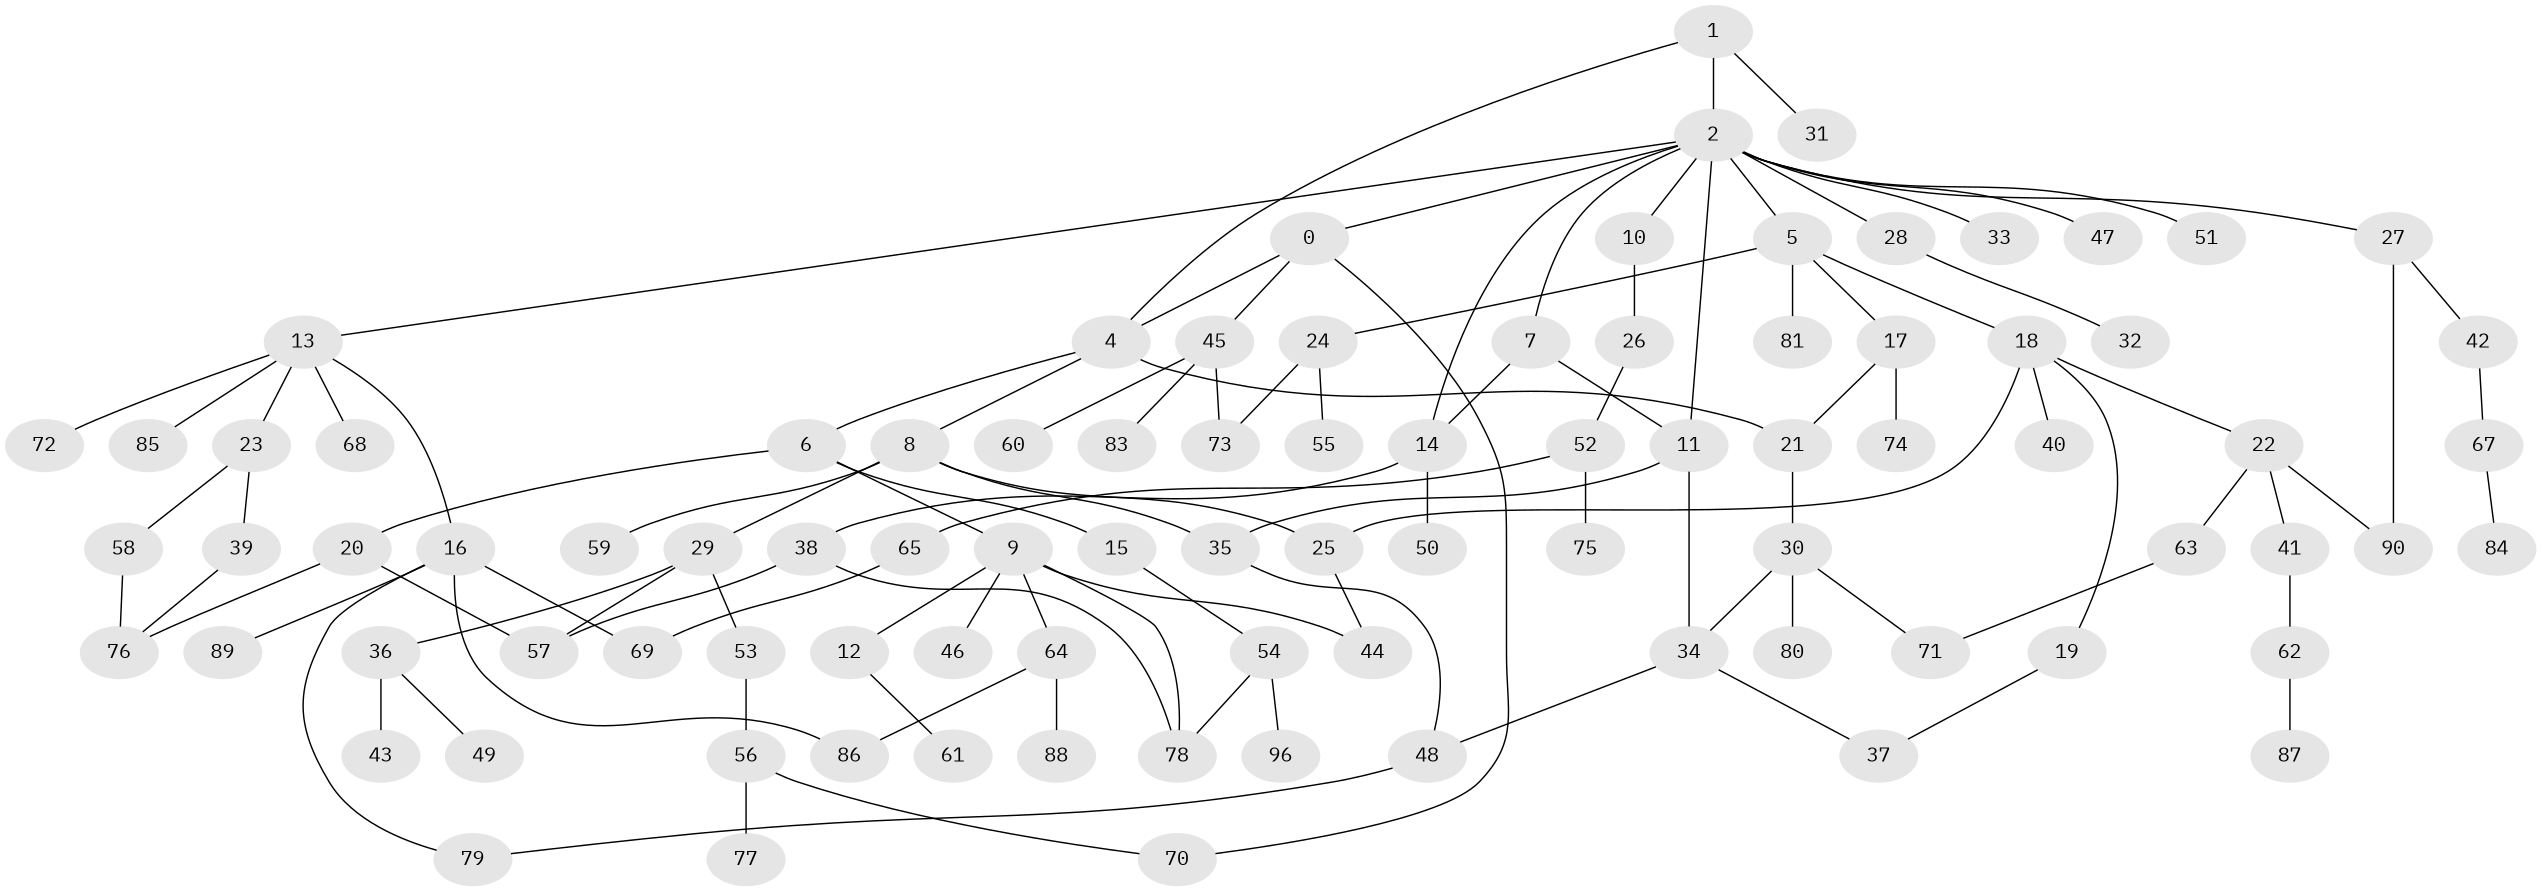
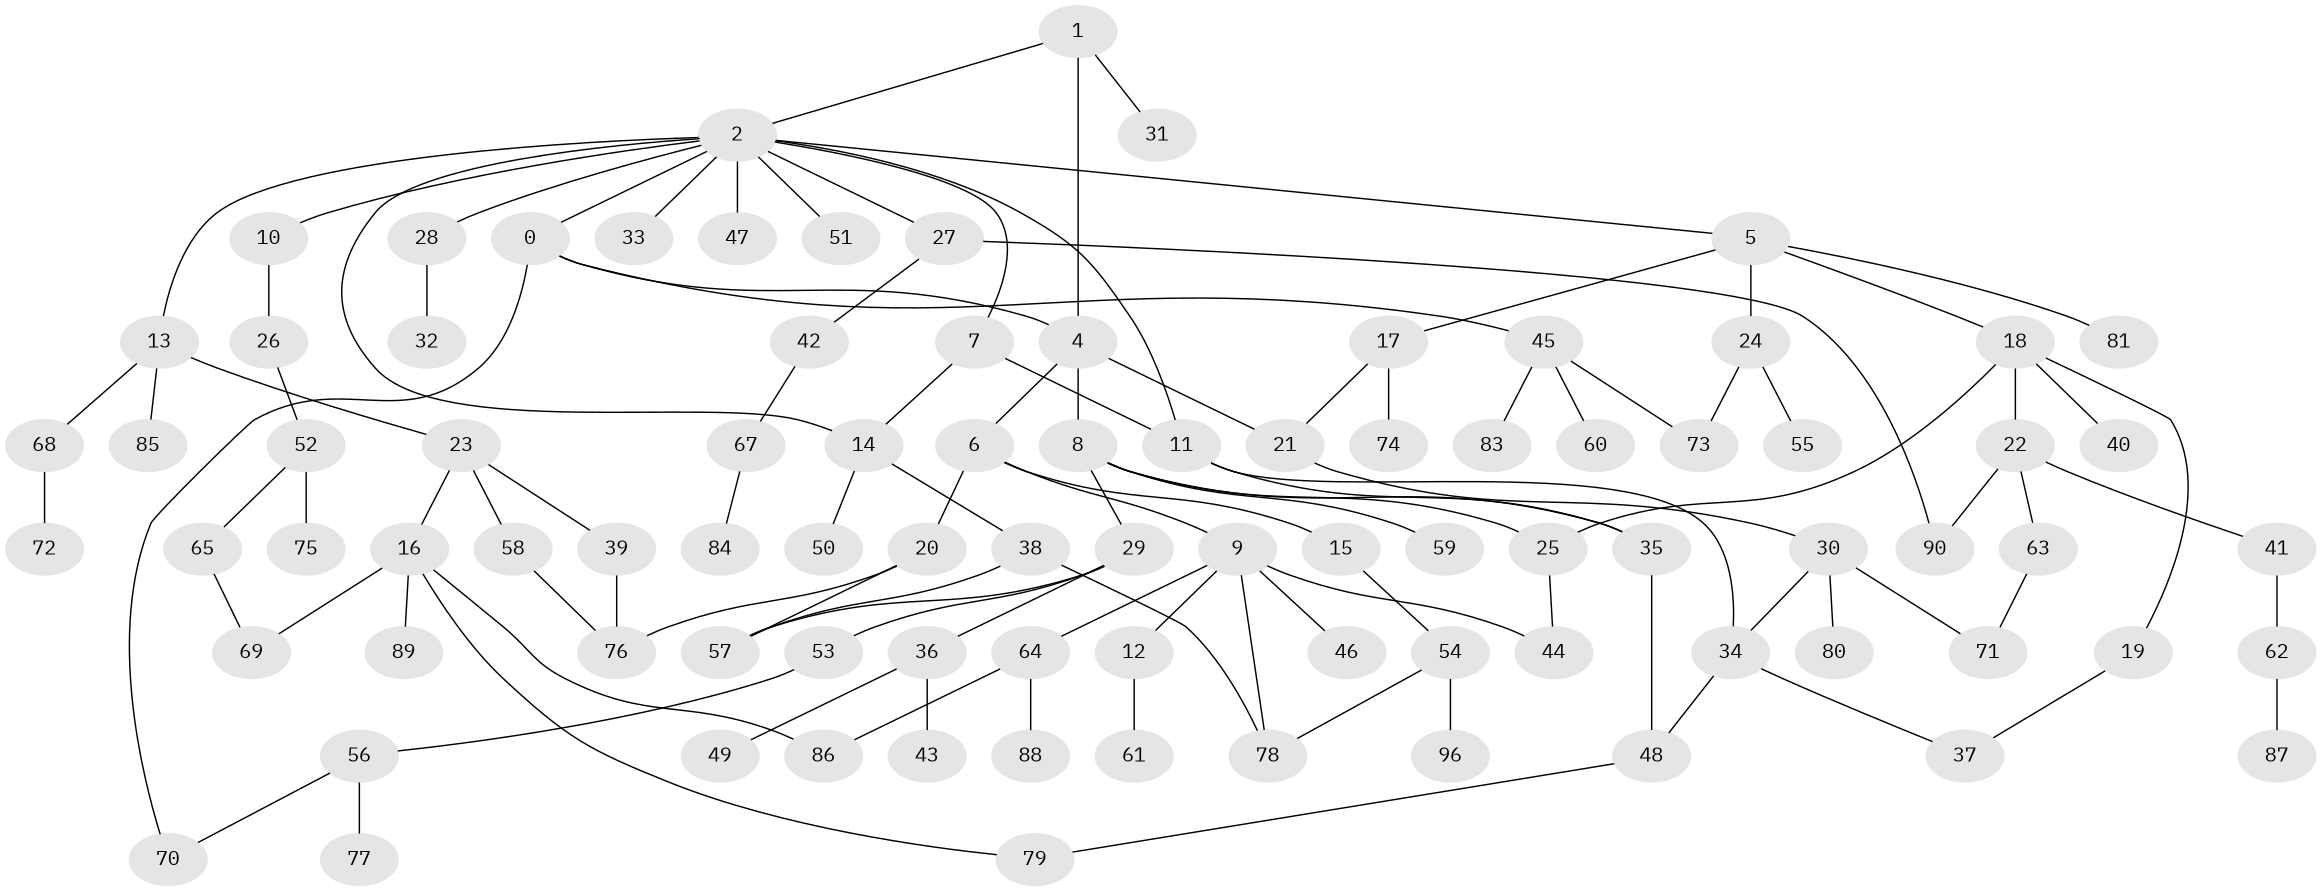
(171, 390) -> (45, 498)
(412, 427) -> (436, 497)
